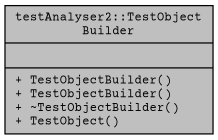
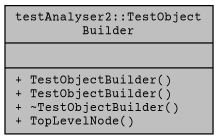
(68, 121) -> (75, 121)
